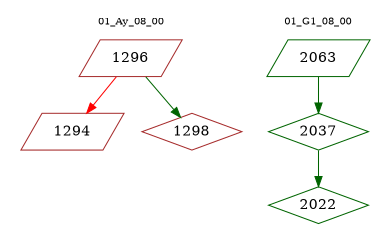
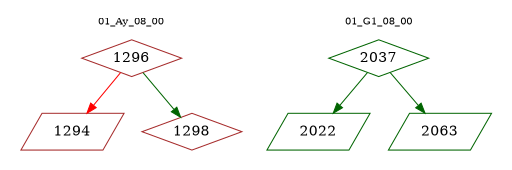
(131, 58) -> (132, 58)
(318, 90) -> (404, 89)
(318, 205) -> (318, 132)
